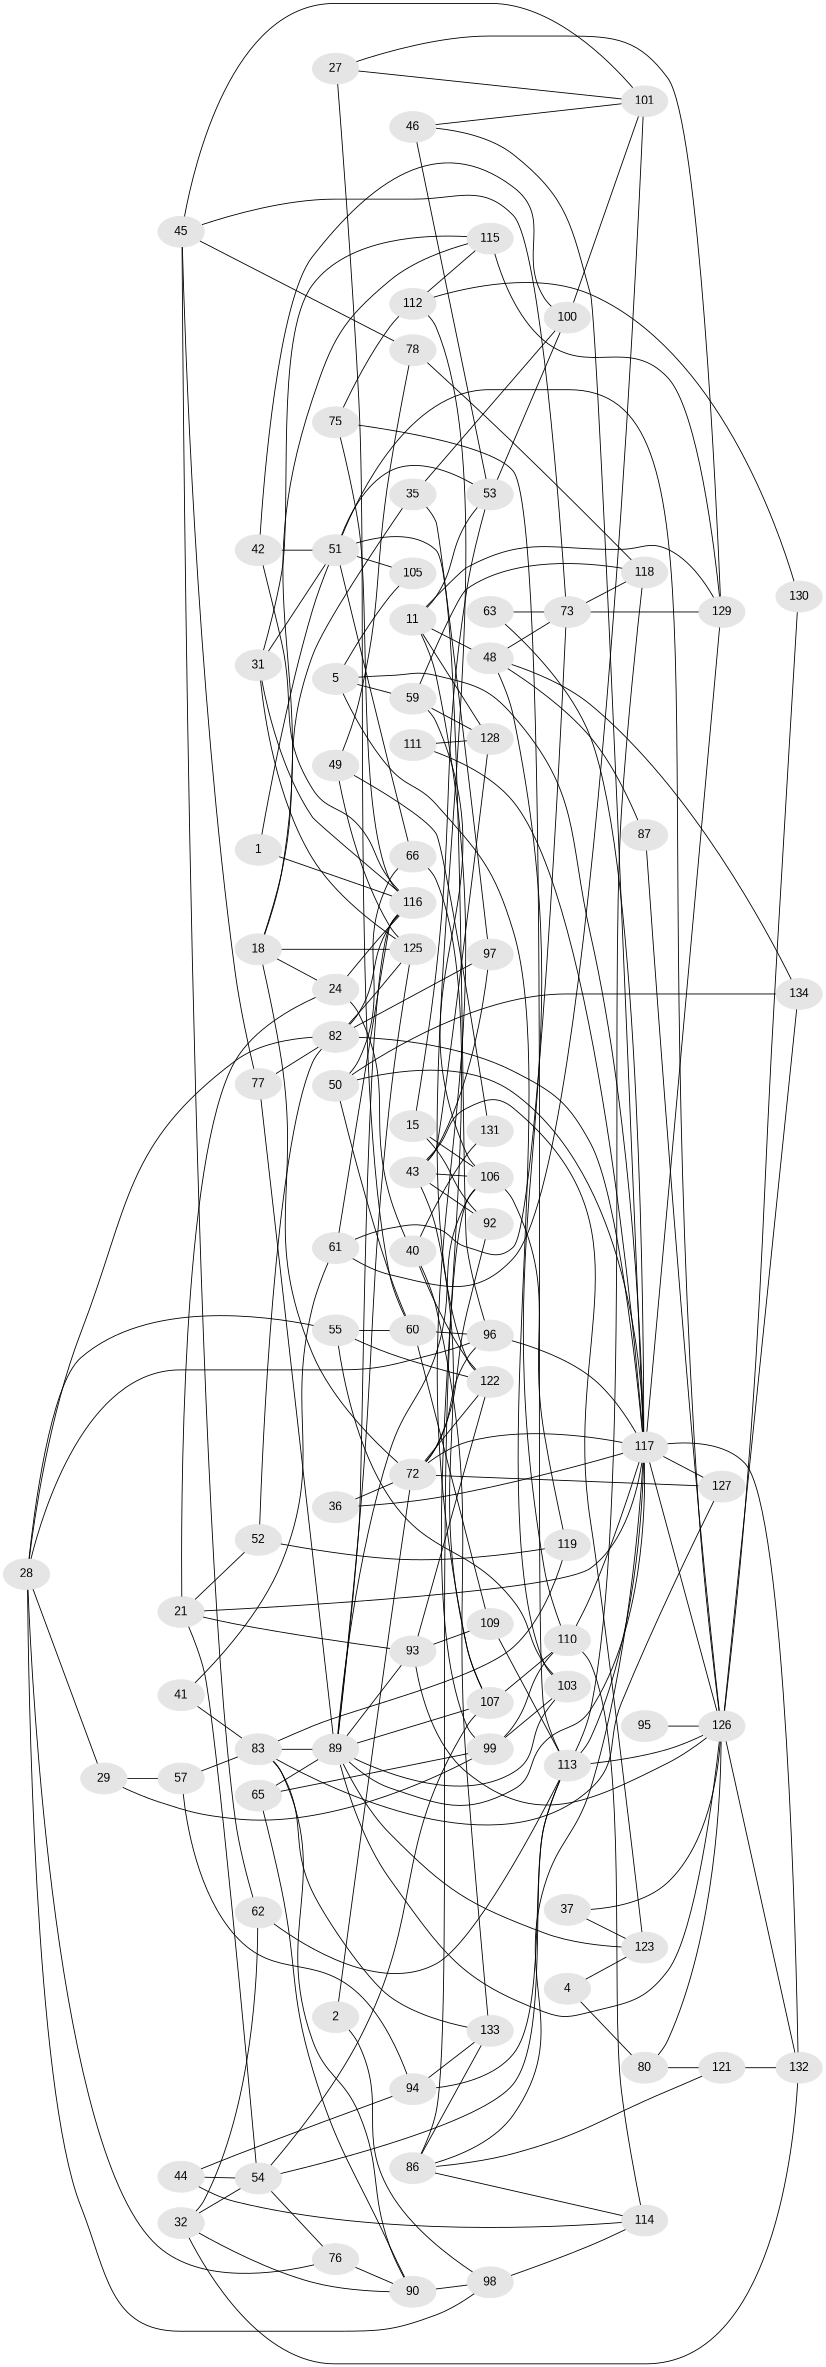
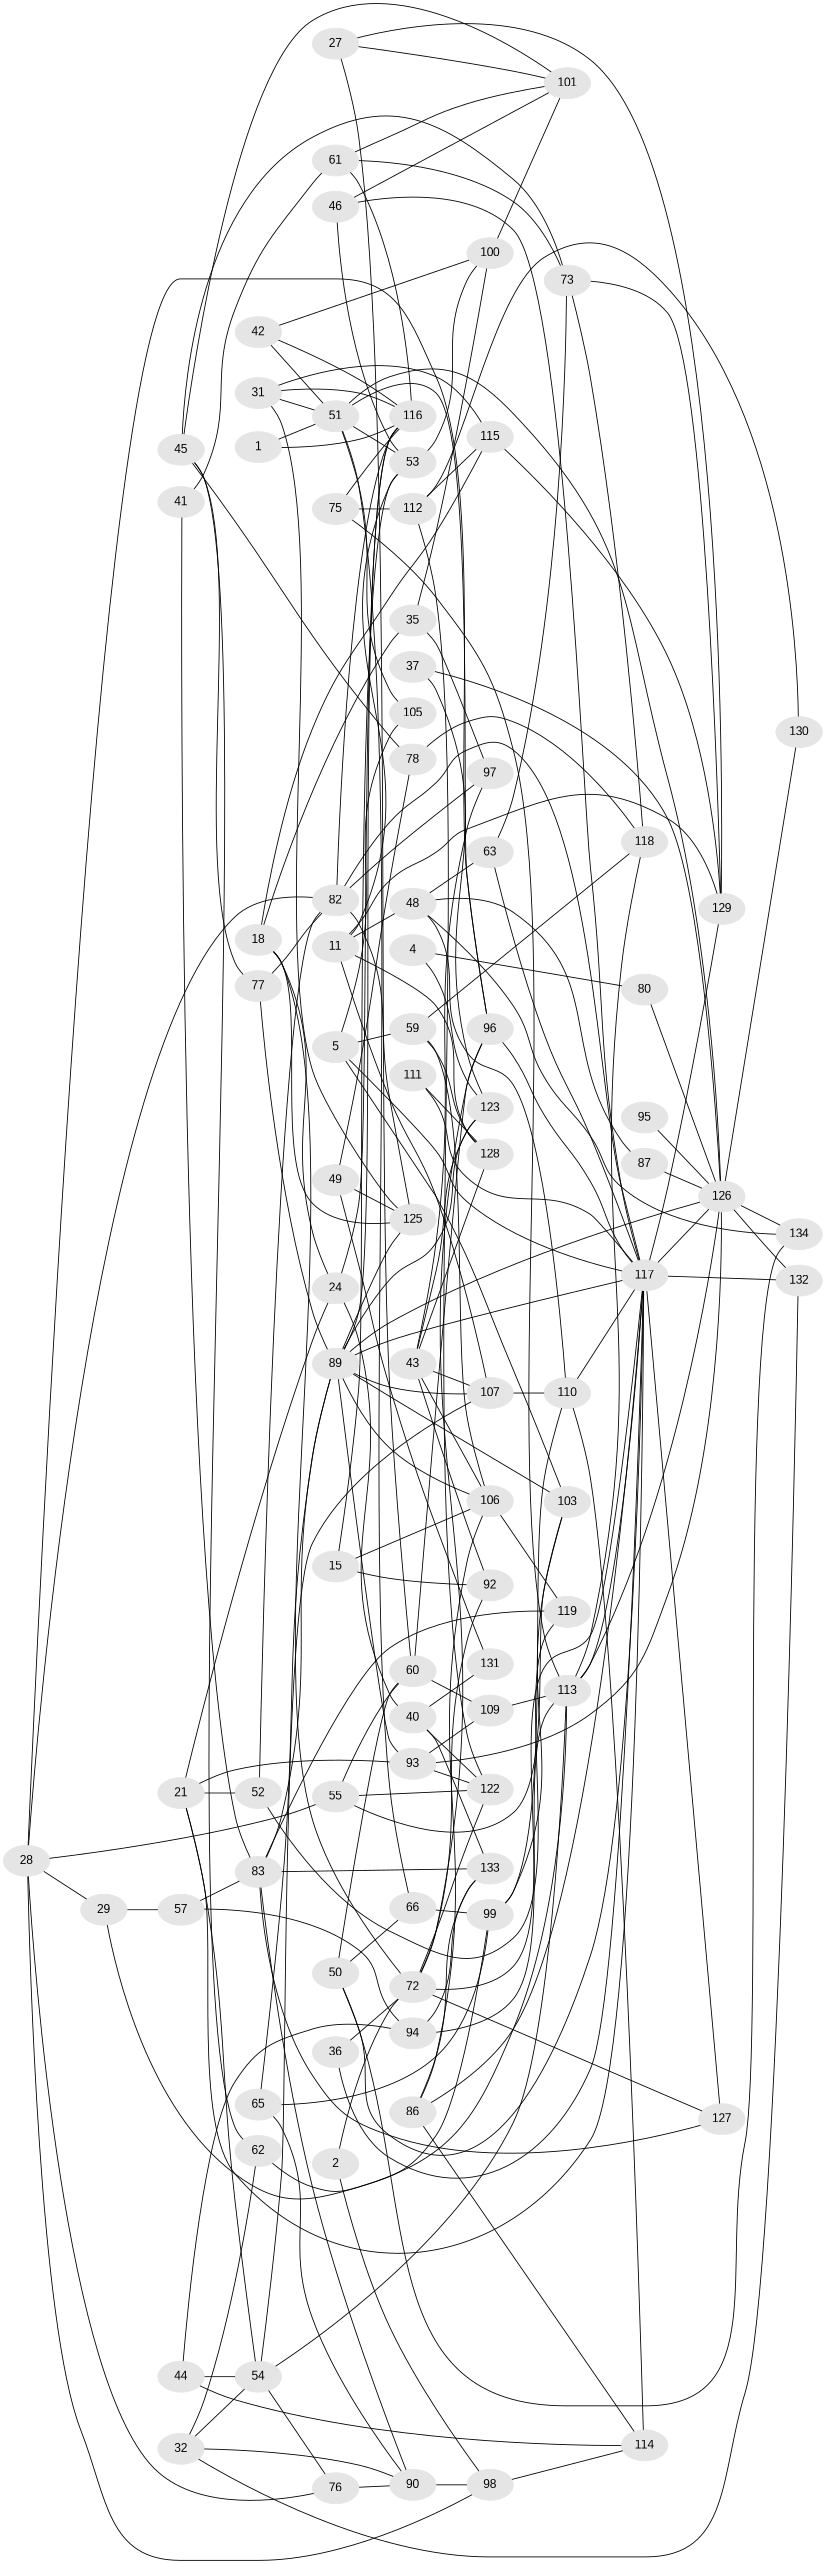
(537, 630) -> (443, 884)
(722, 2068) -> none
